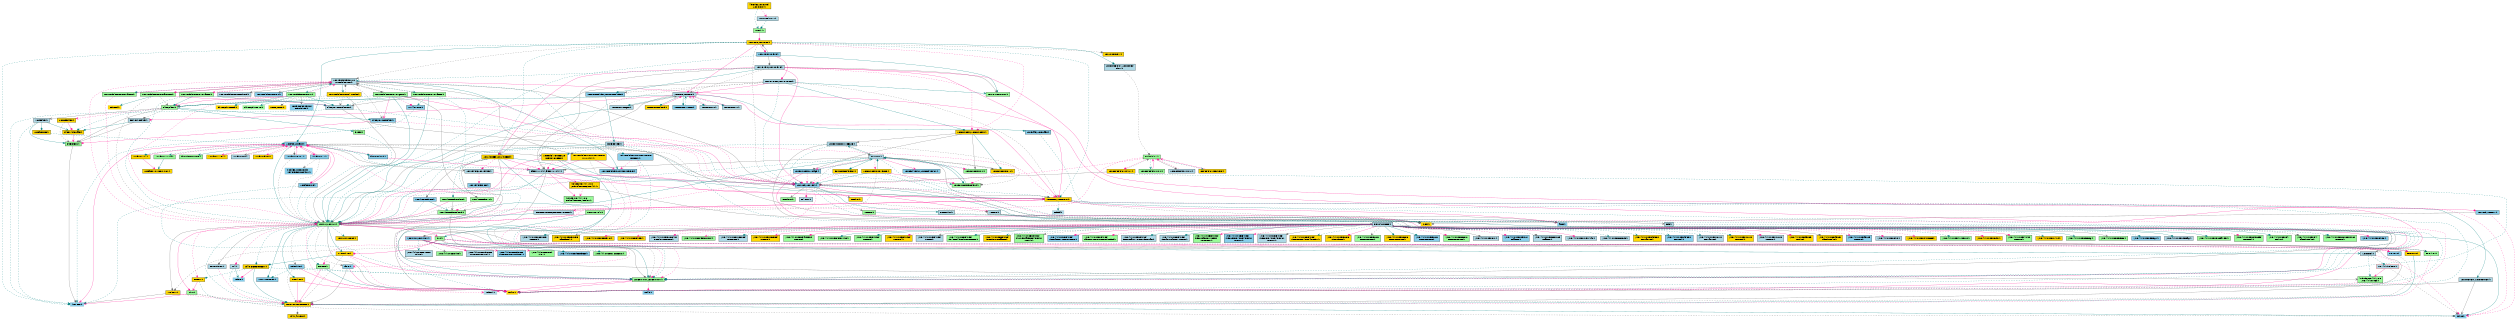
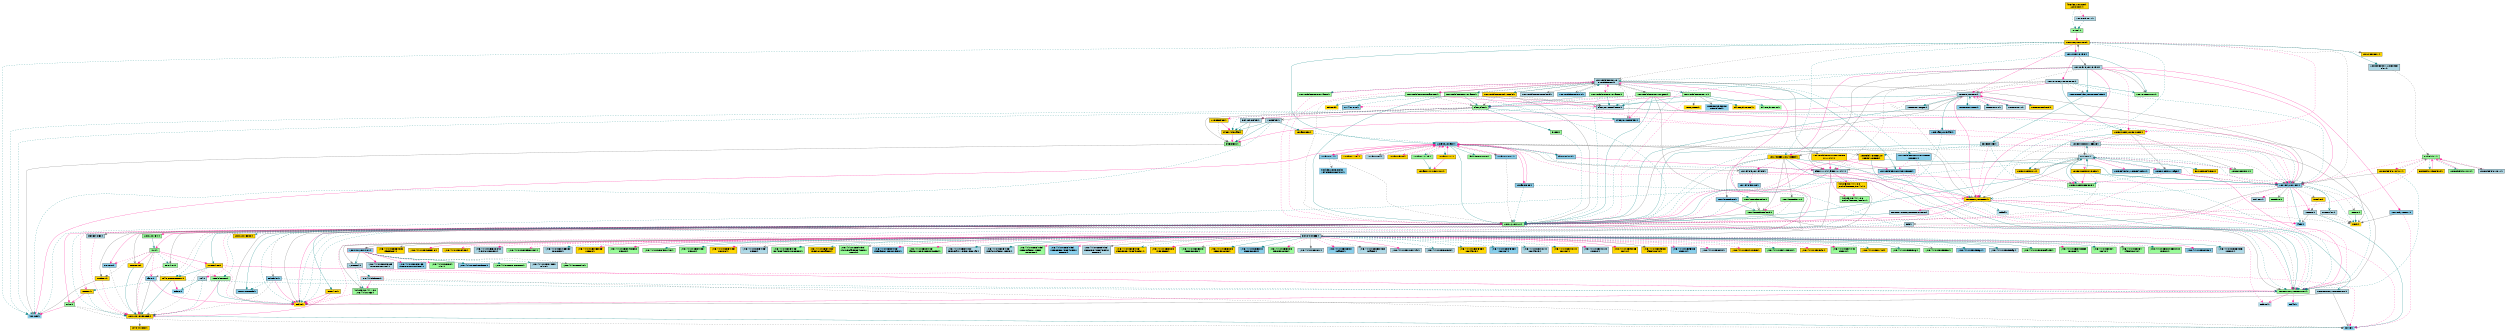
(464, 222) -> (833, 227)
(323, 267) -> (220, 278)
